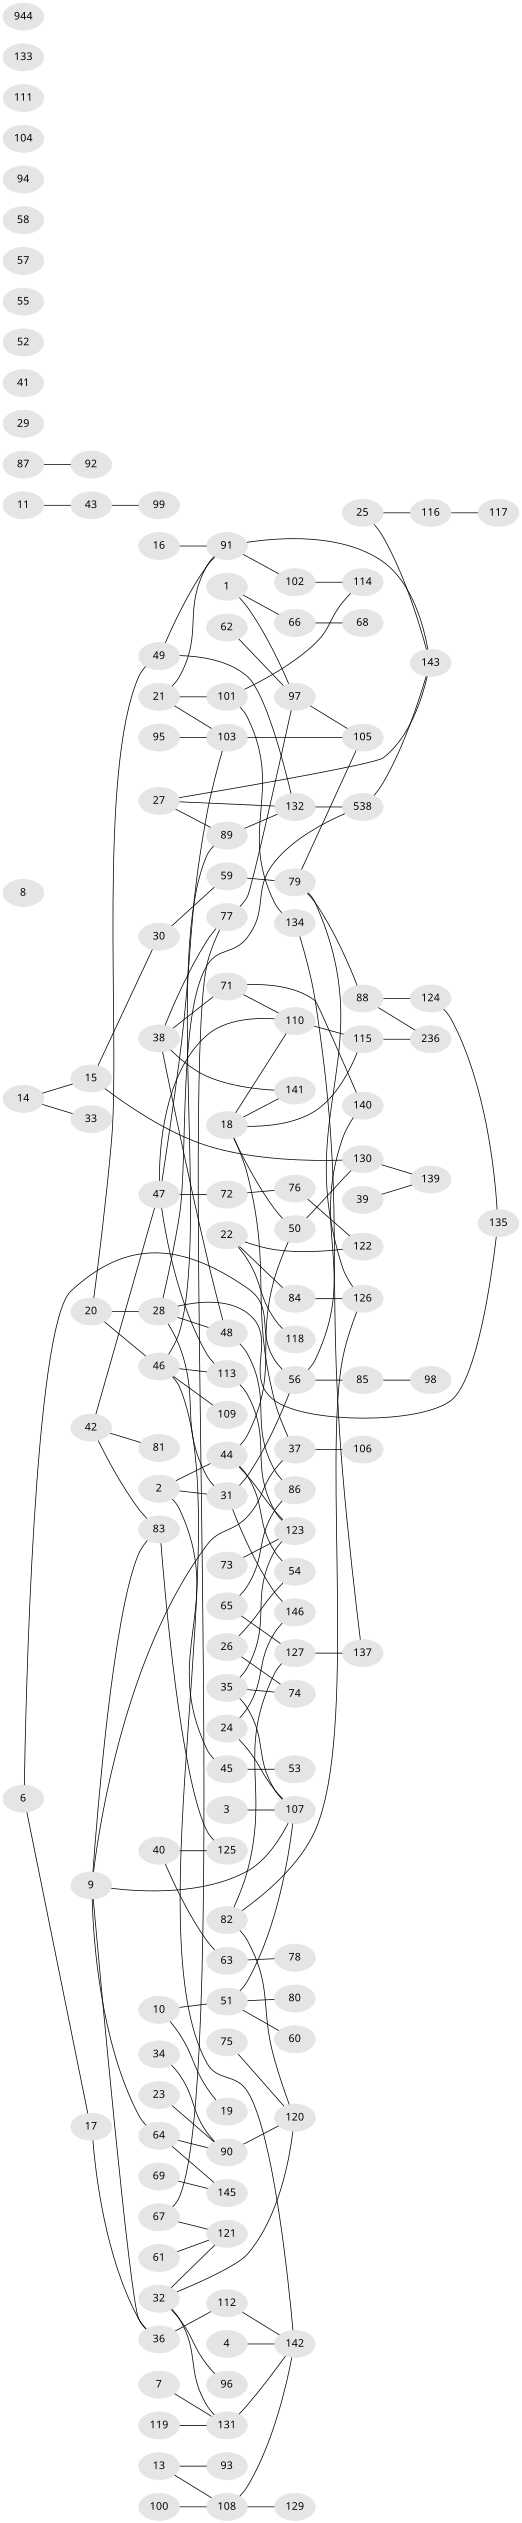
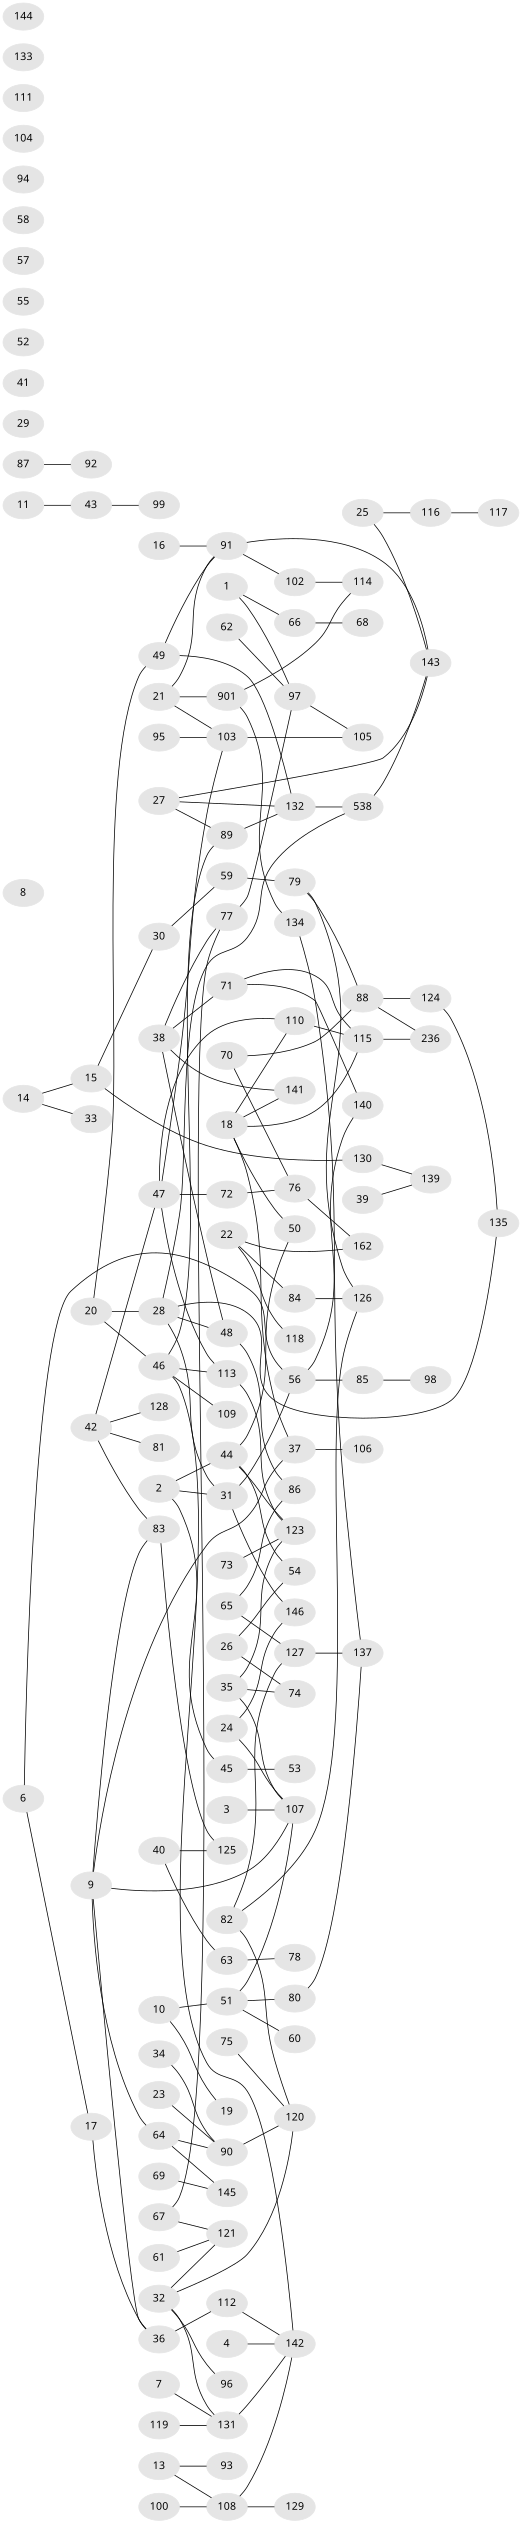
(23, 17) -> (23, 17)
(227, 697) -> (227, 697)
(327, 813) -> none
(261, 1004) -> (317, 977)
none -> (227, 1056)
(323, 1200) -> none
(363, 1247) -> (363, 1247)
none -> (159, 1407)
none -> (346, 1830)
